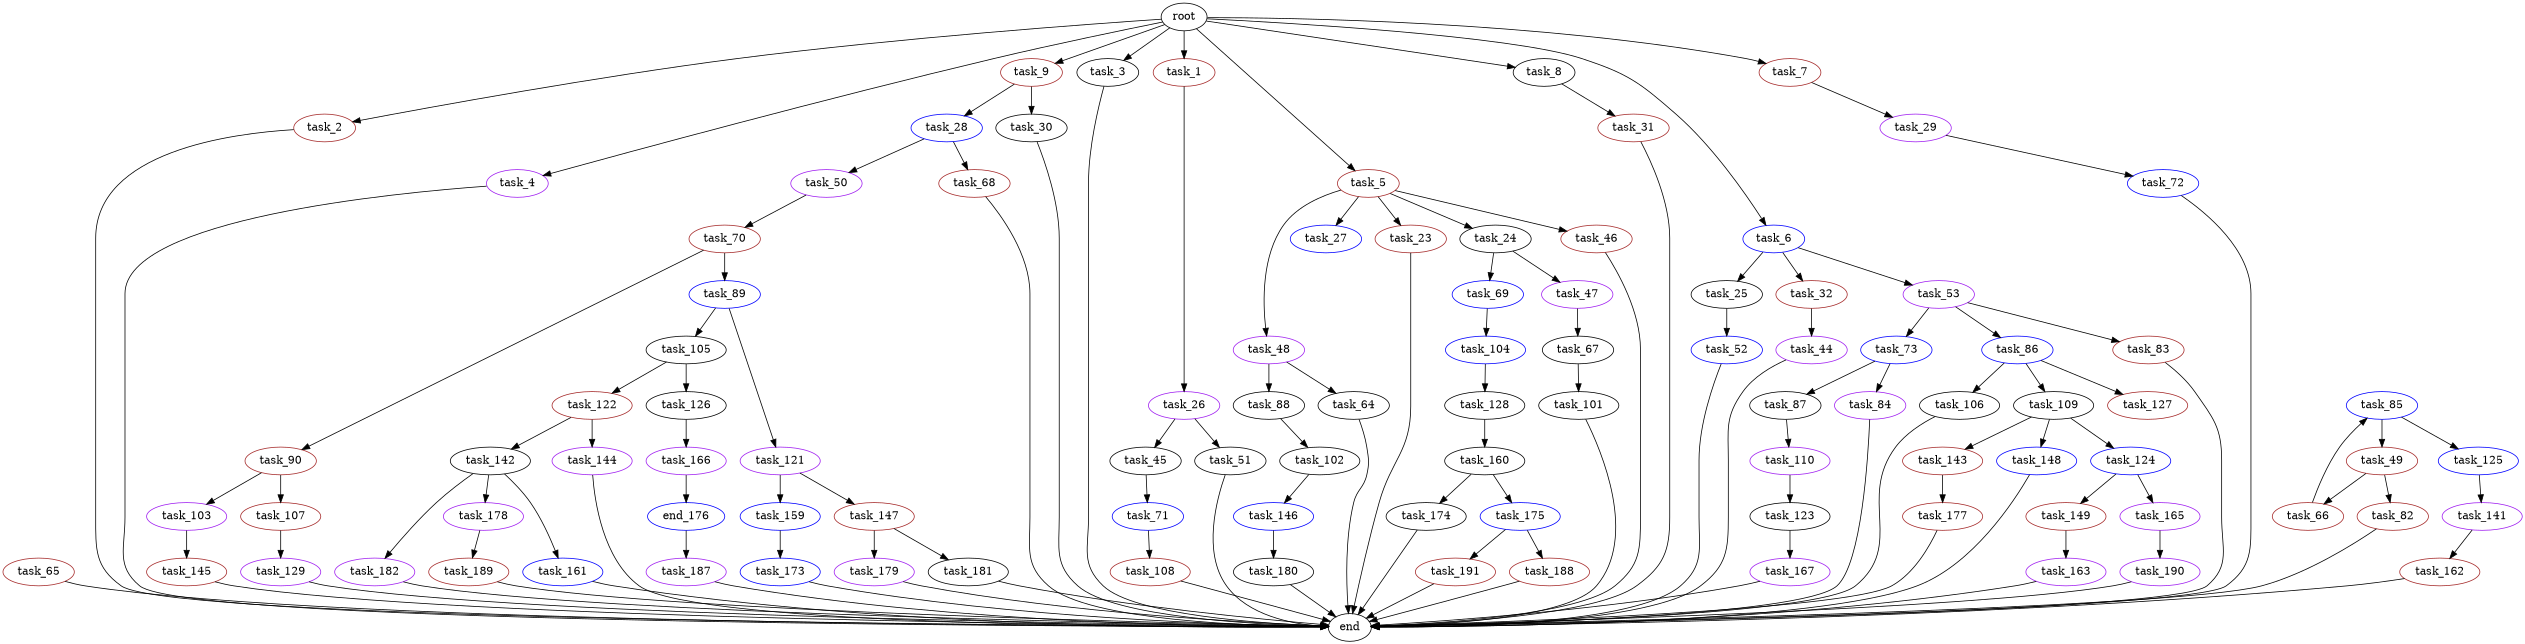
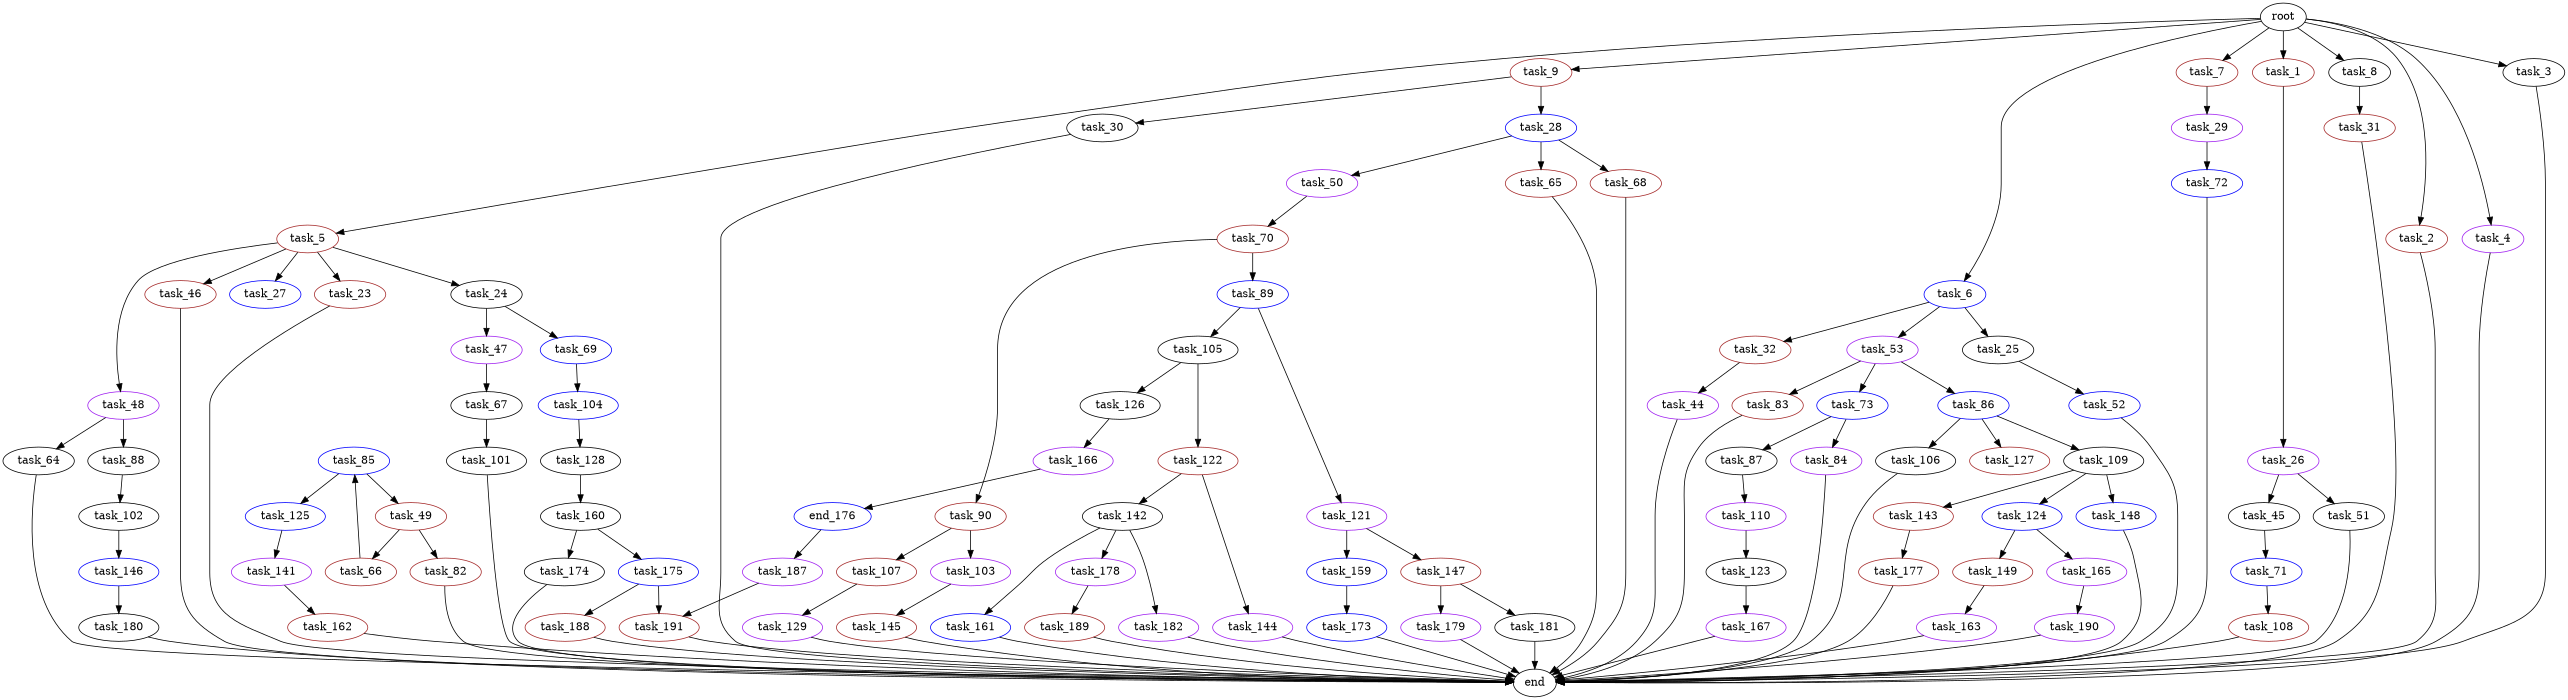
none -> (1541, 152)
(910, 609) -> (725, 598)
